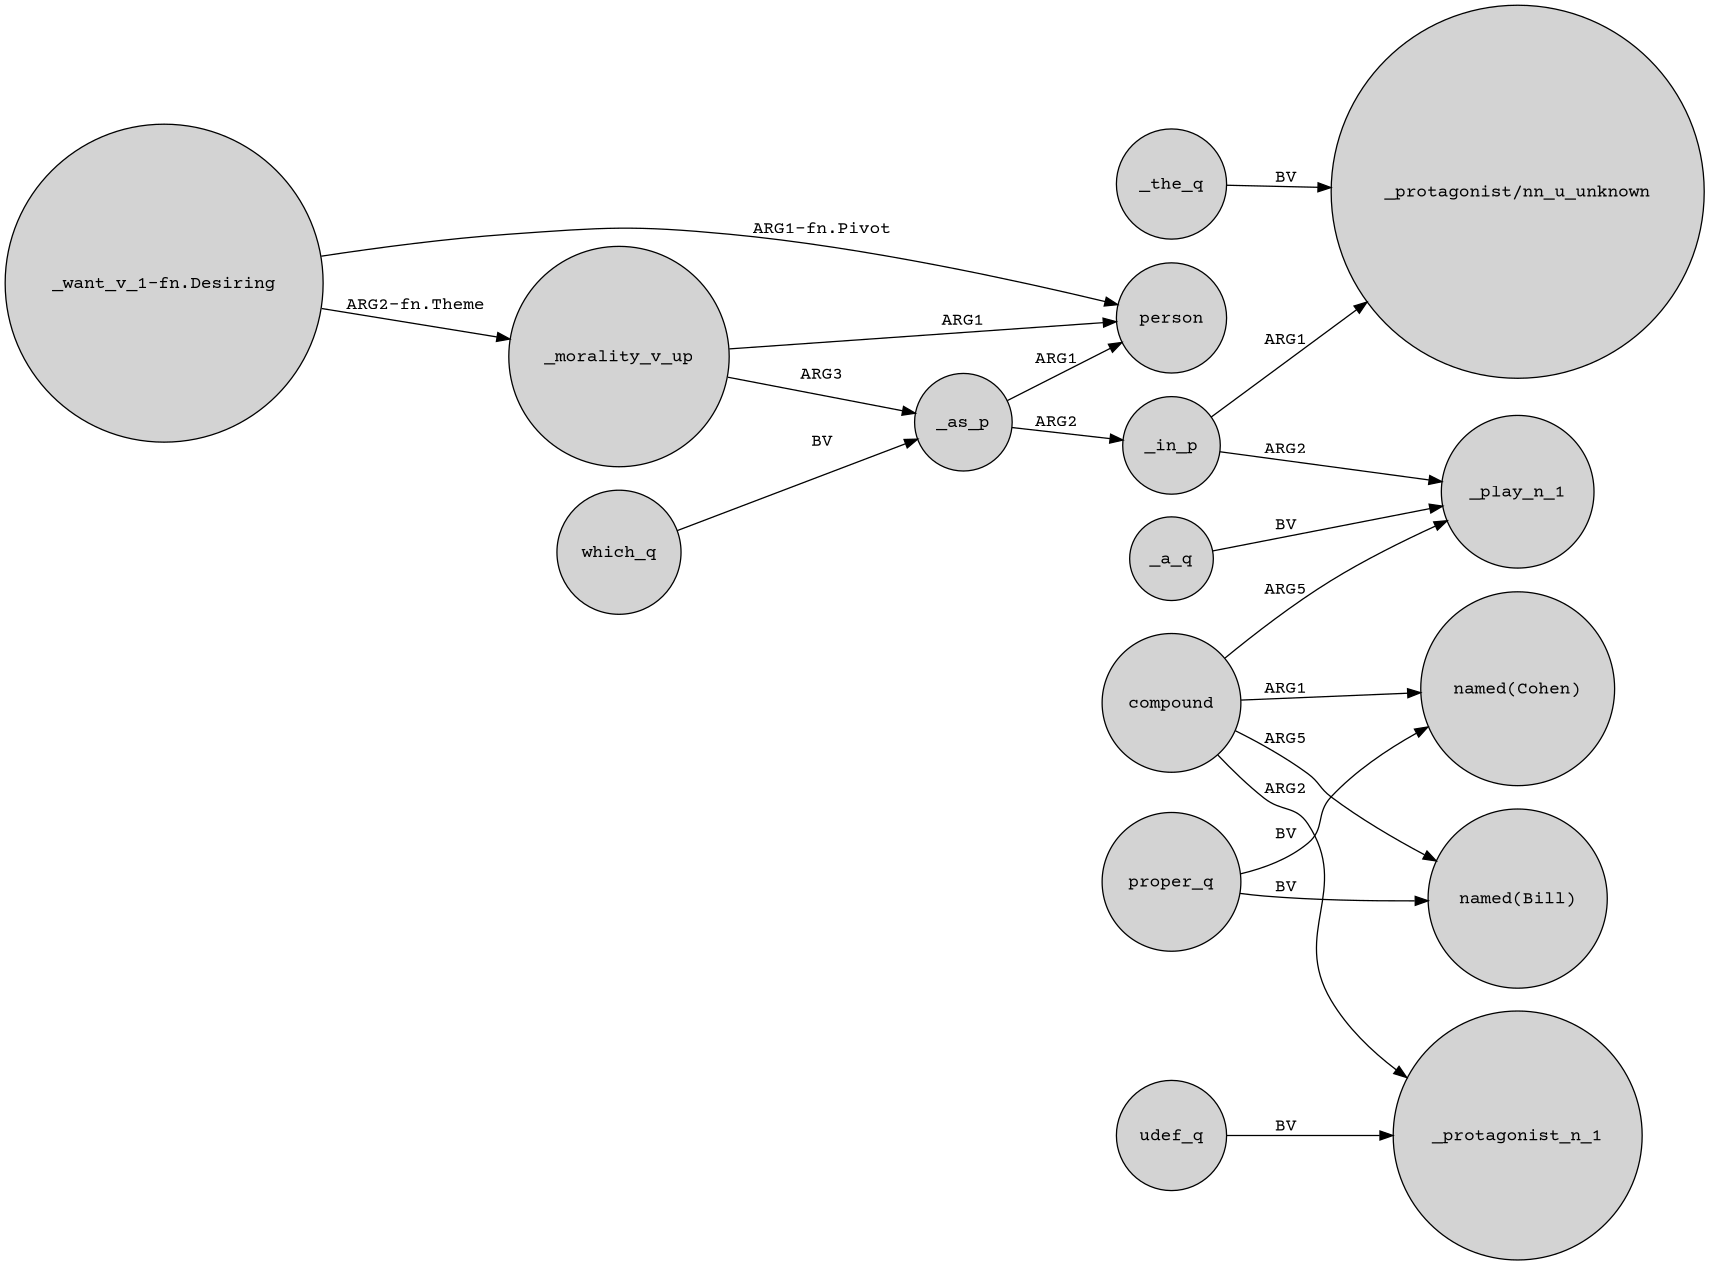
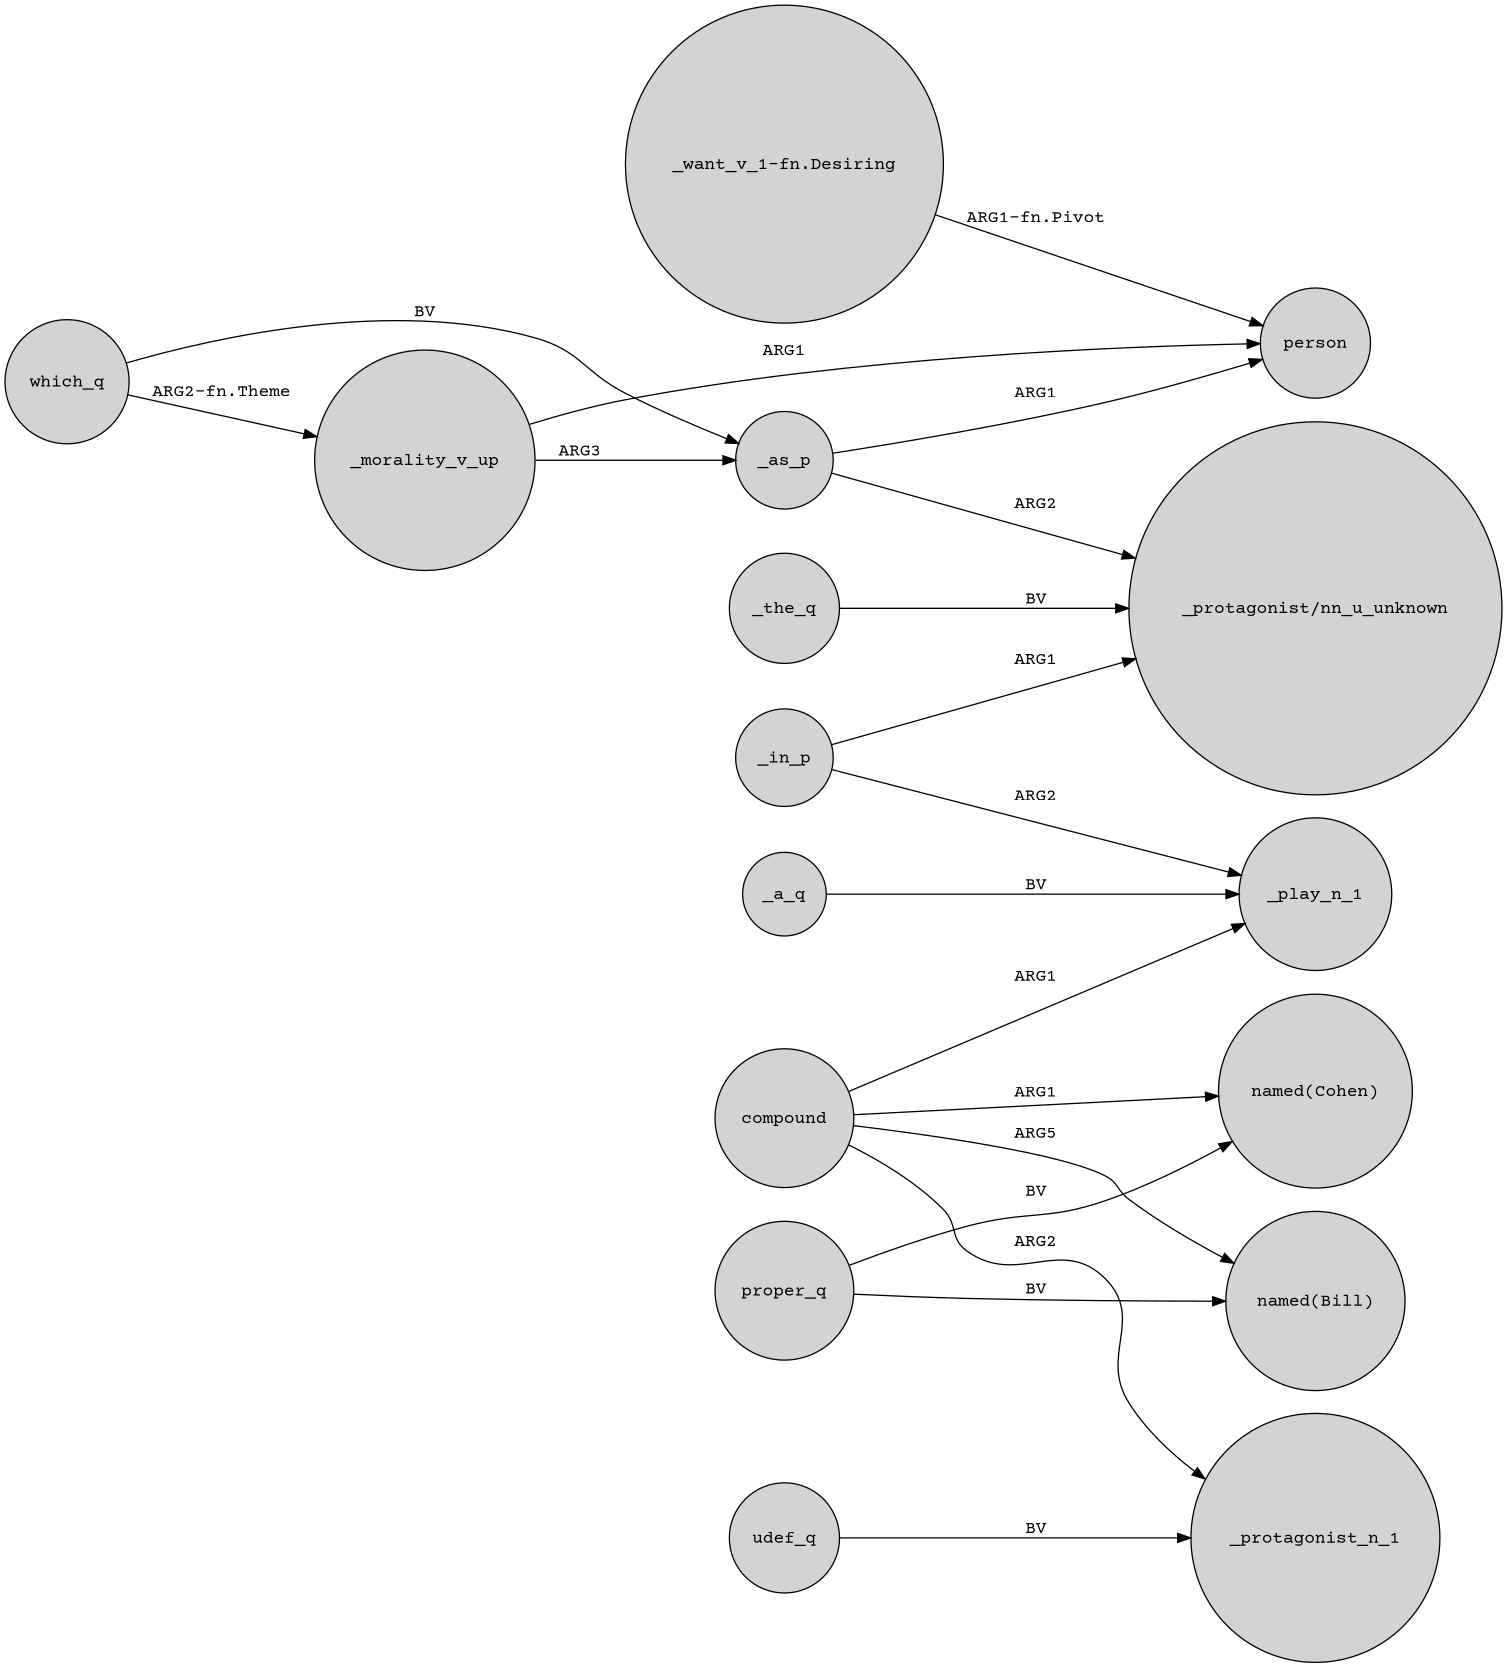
(409, 323) -> (216, 414)
(1061, 433) -> (977, 514)
(1286, 589) -> (1036, 976)
